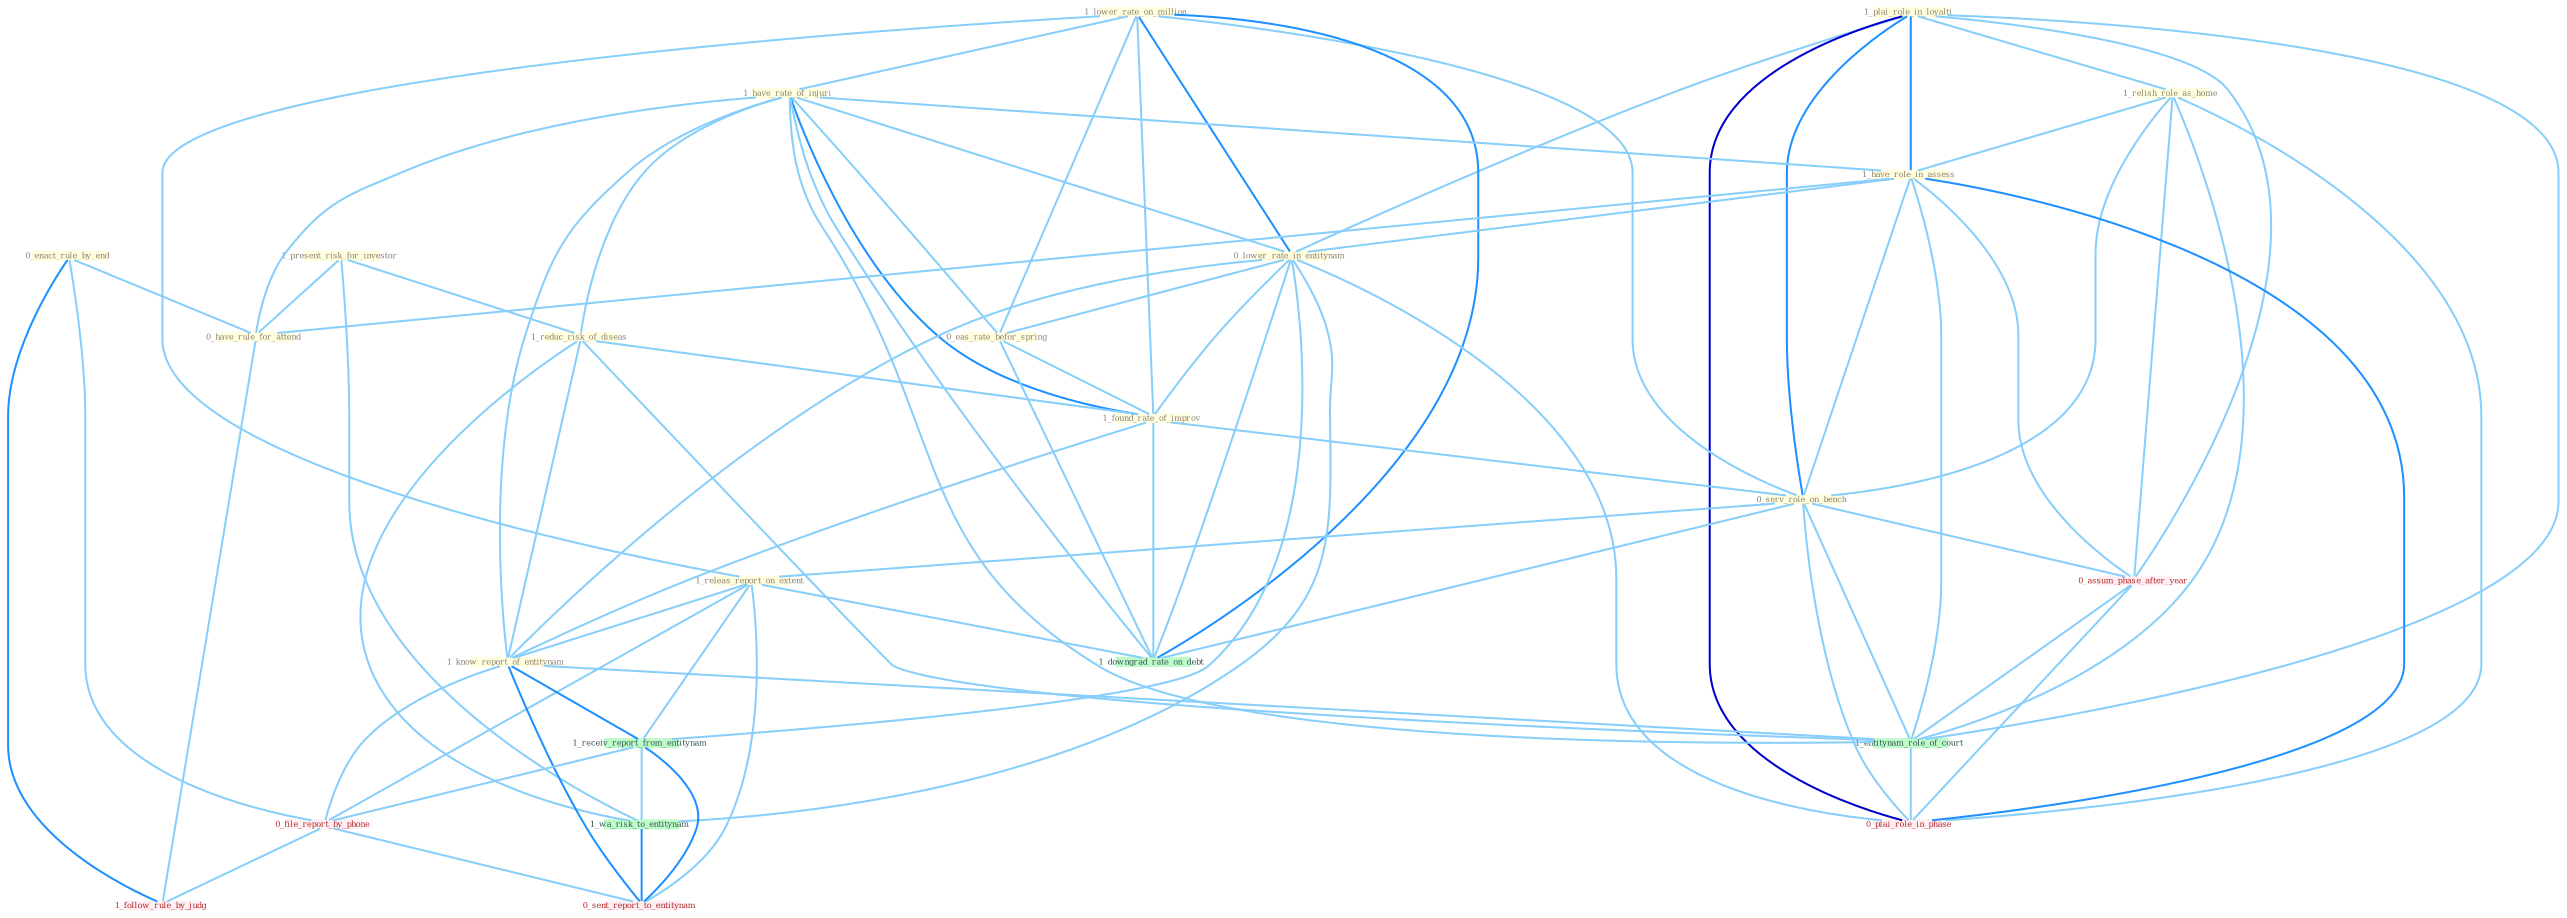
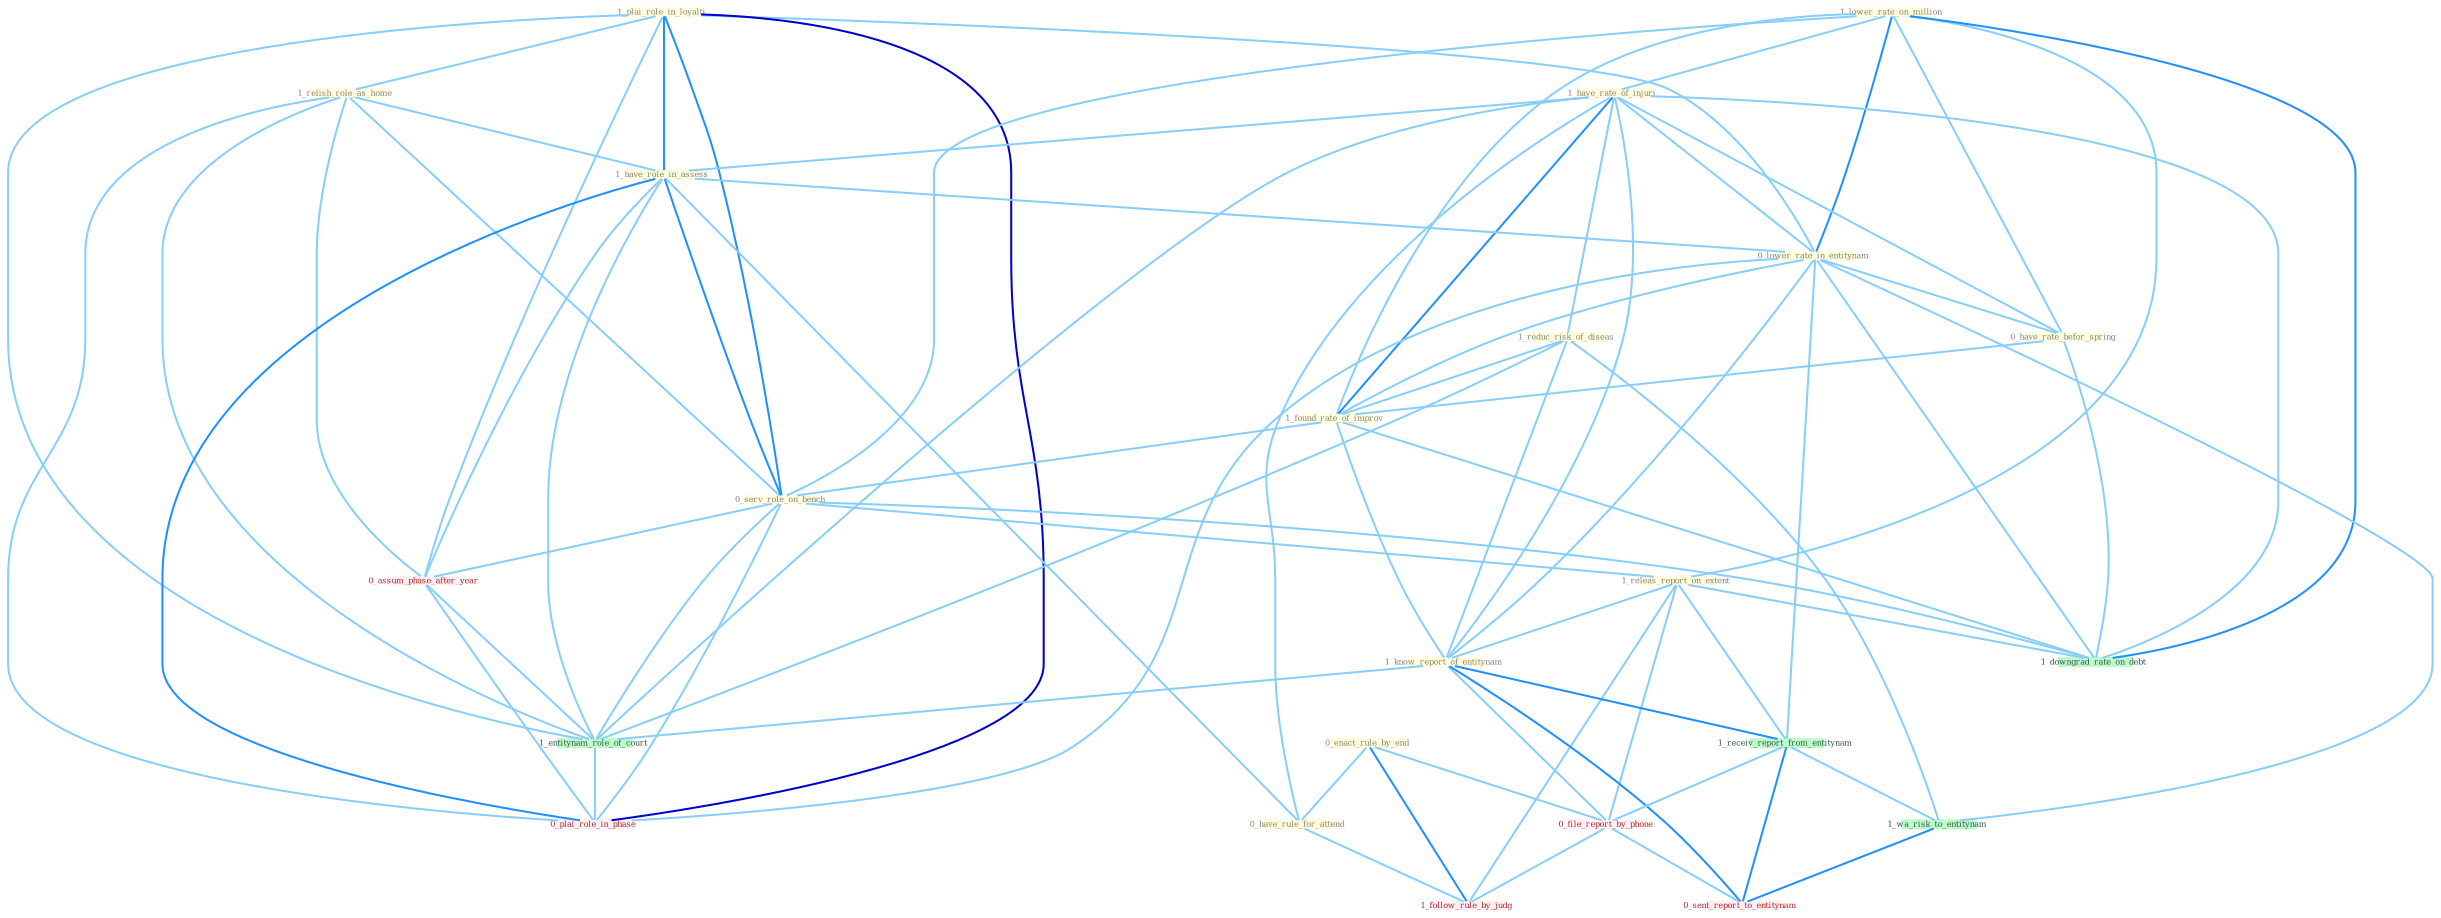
(341, 256) -> none
(999, 337) -> (2063, 337)
(1857, 337) -> (720, 338)
(747, 763) -> (1578, 735)
